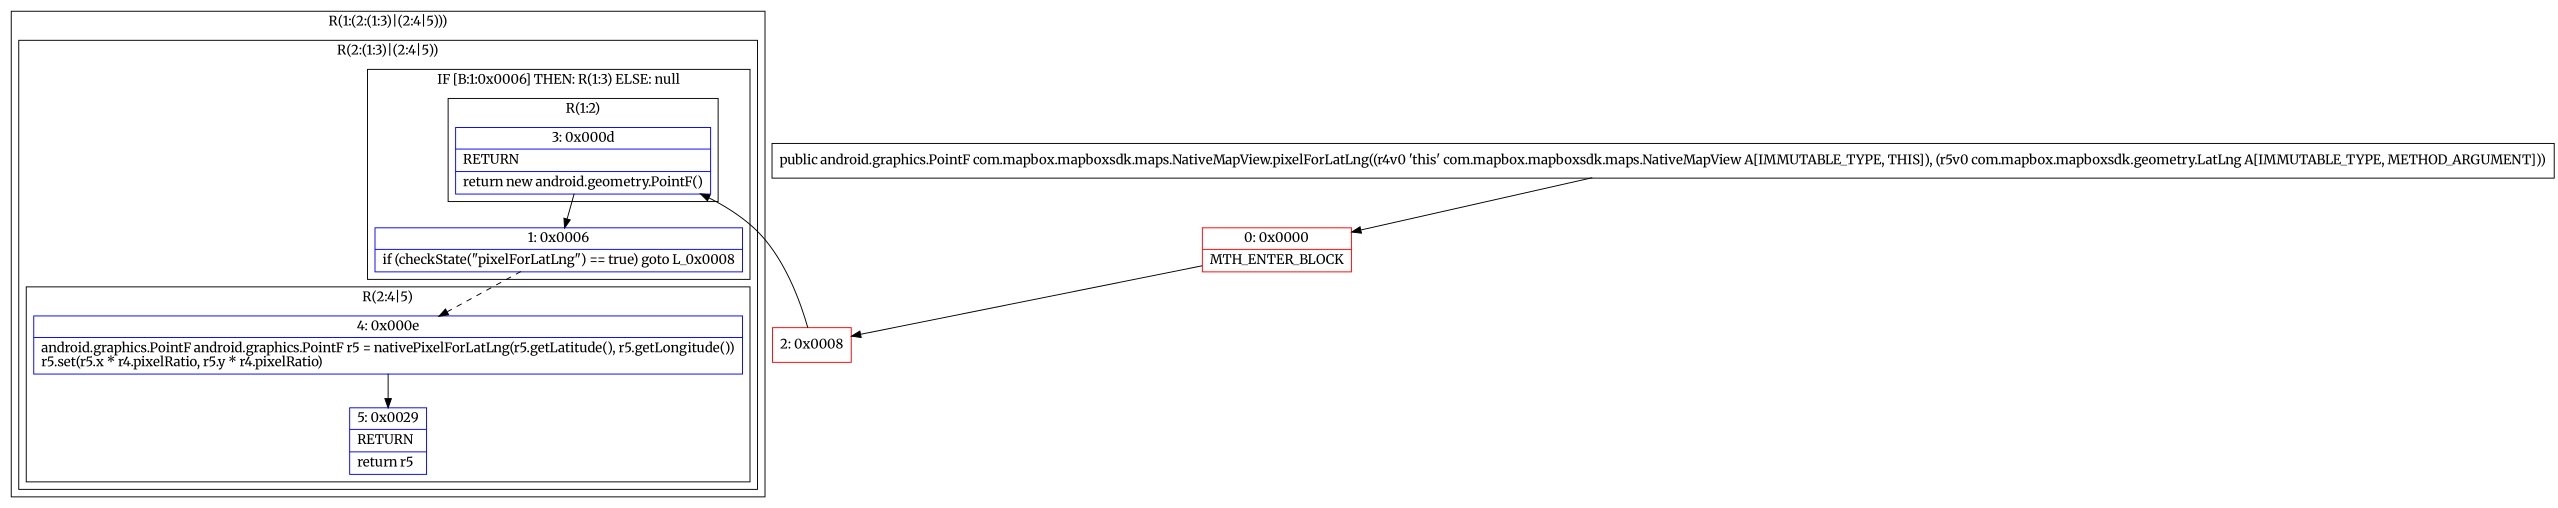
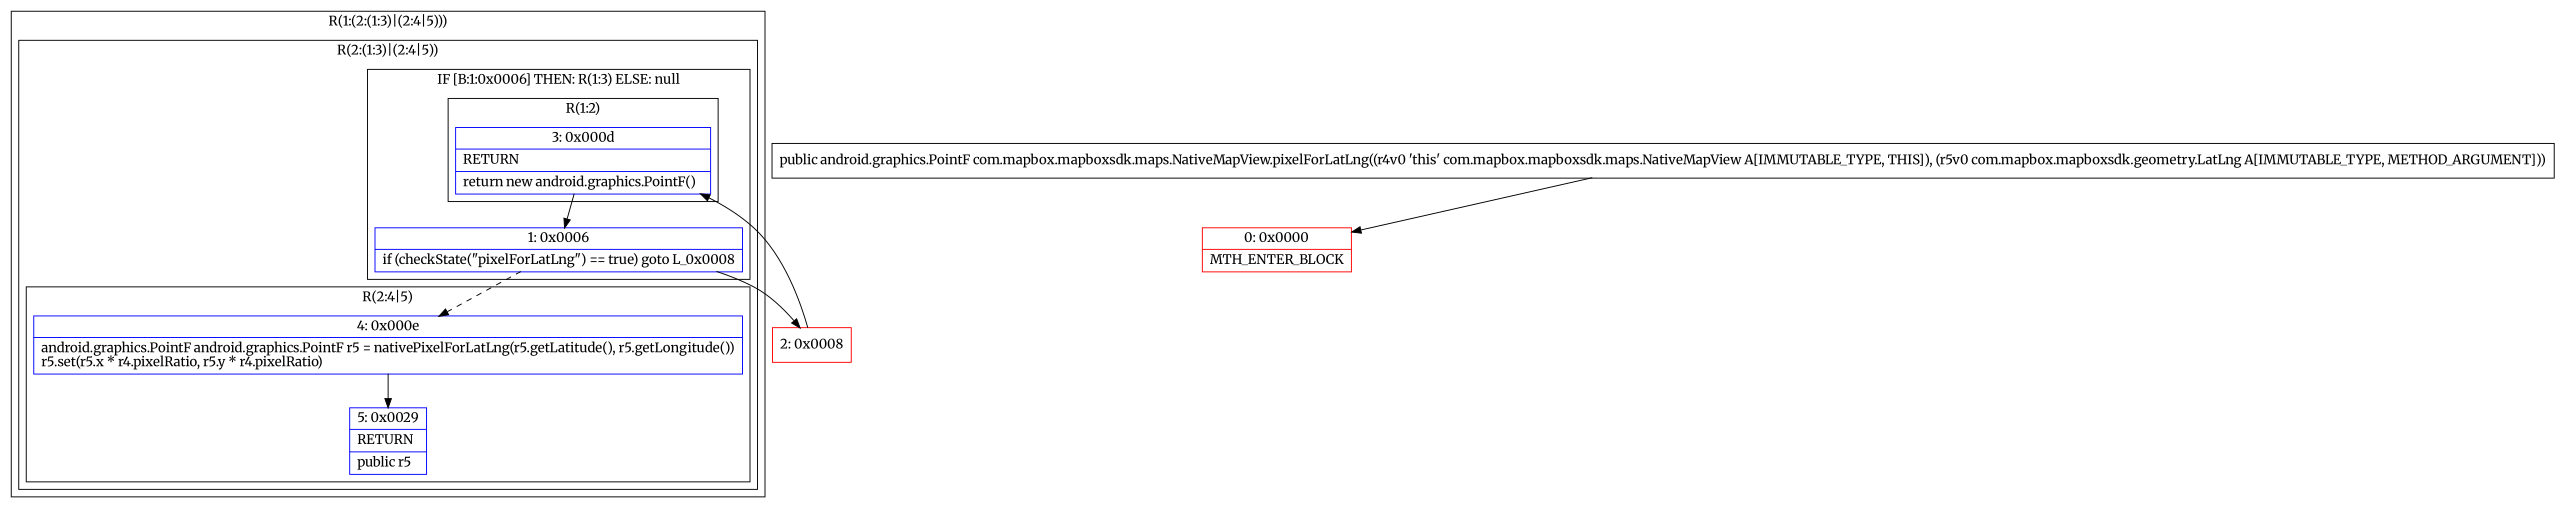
(583, 182) -> (580, 182)
(1031, 300) -> (772, 299)
(386, 463) -> (384, 463)
